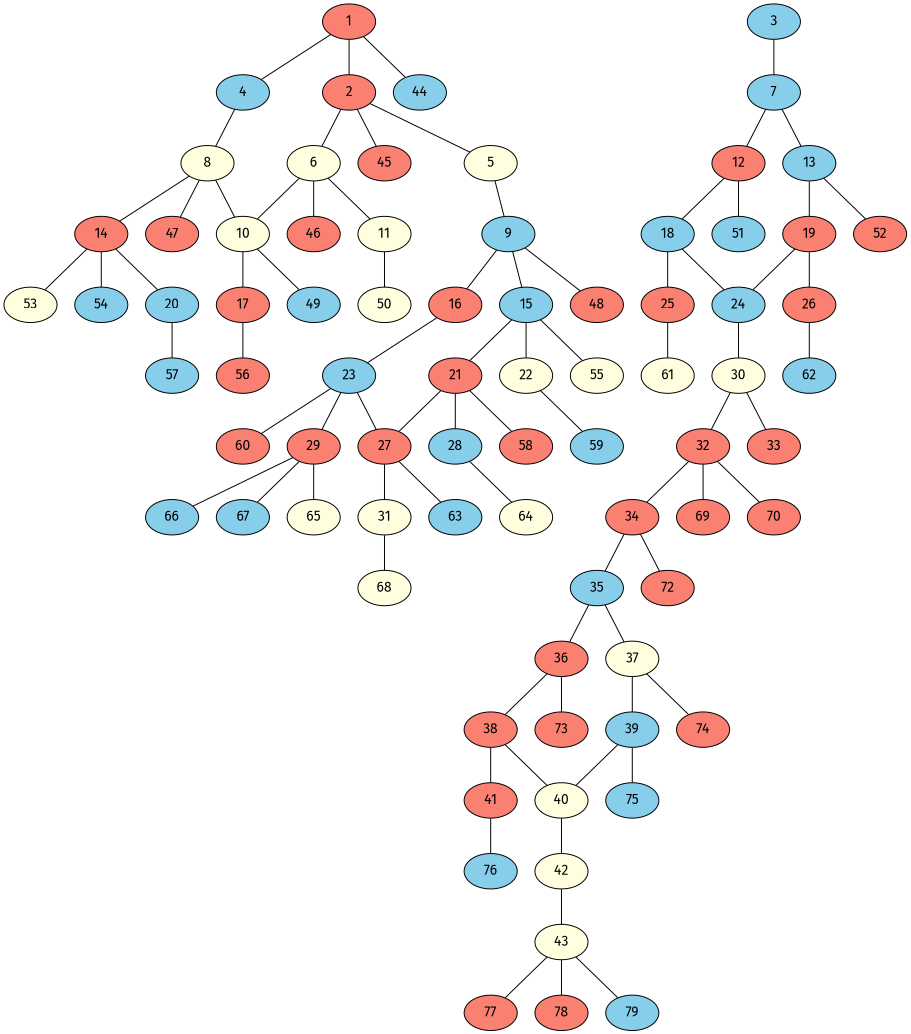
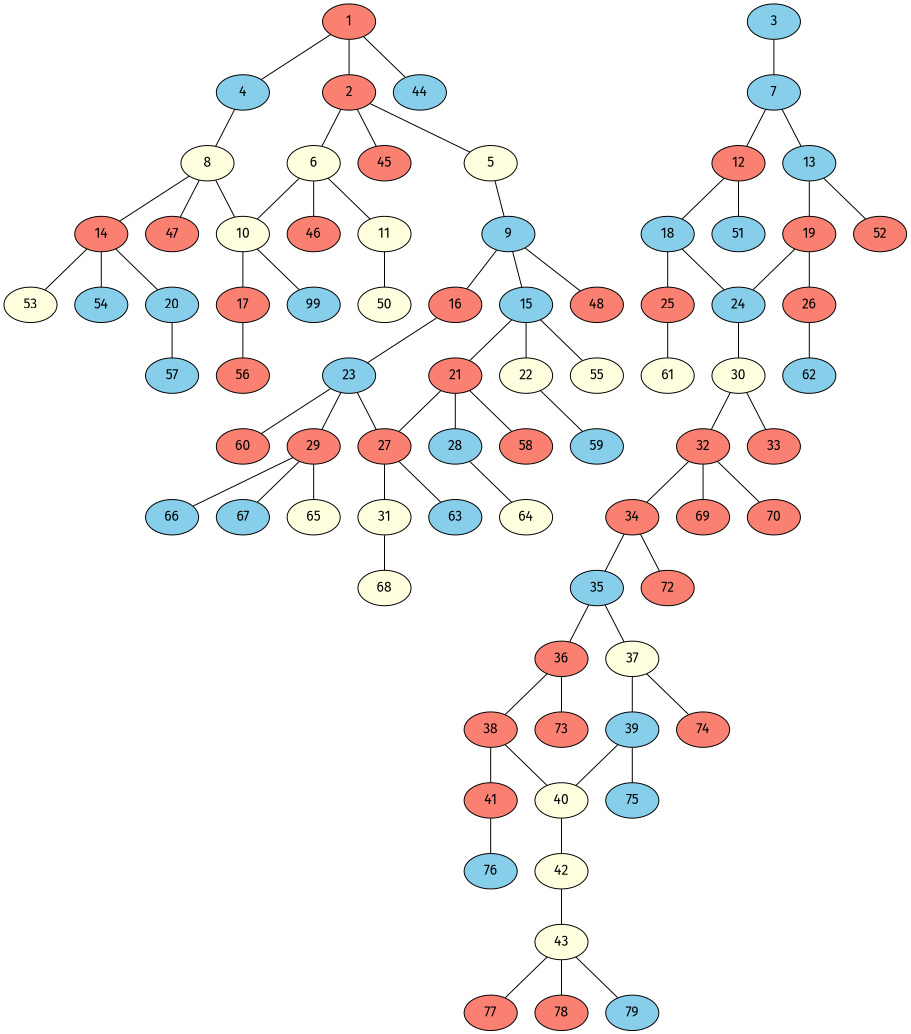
(314, 305) -> (314, 305)
